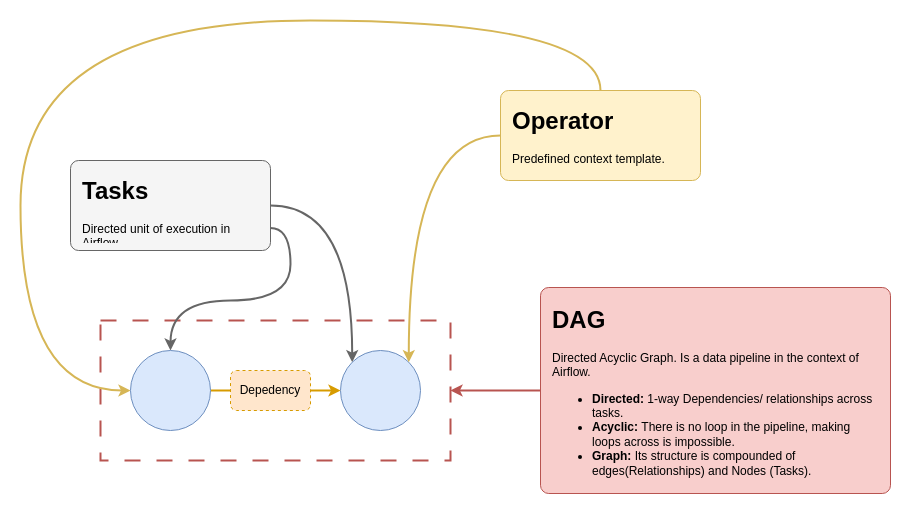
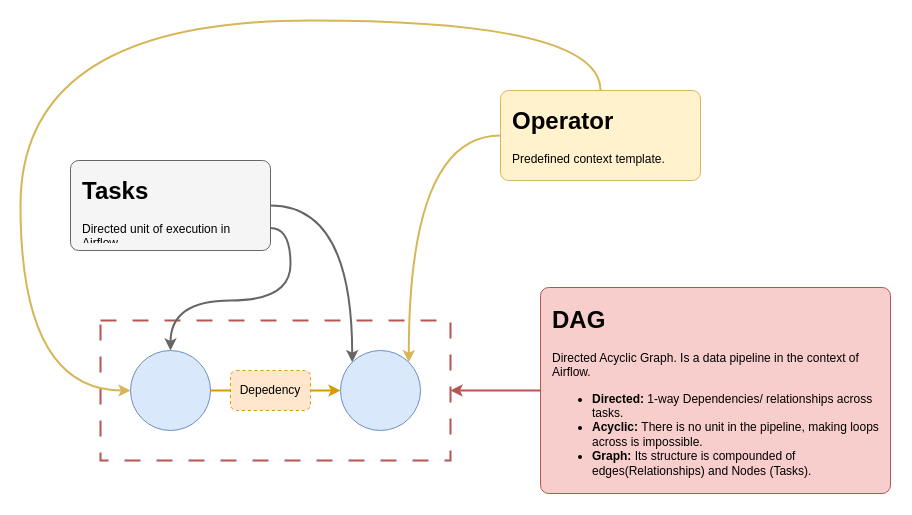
(717, 371) -> (717, 371)
